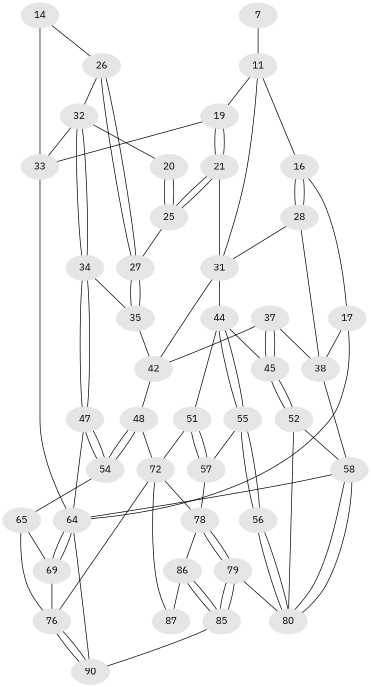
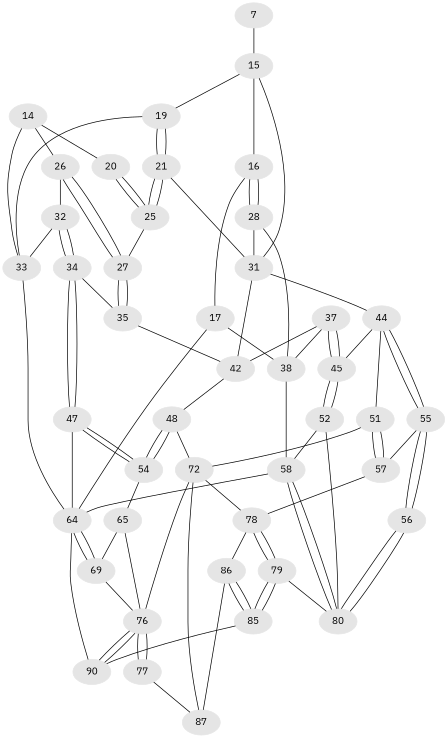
(258, 66) -> (254, 66)
(132, 146) -> (69, 142)
none -> (142, 672)
